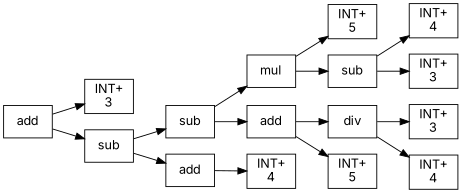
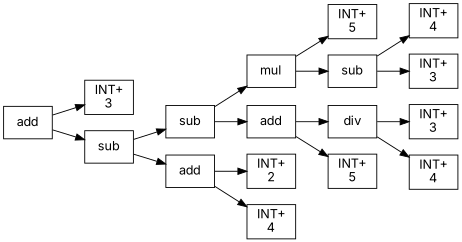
none -> (271, 171)
